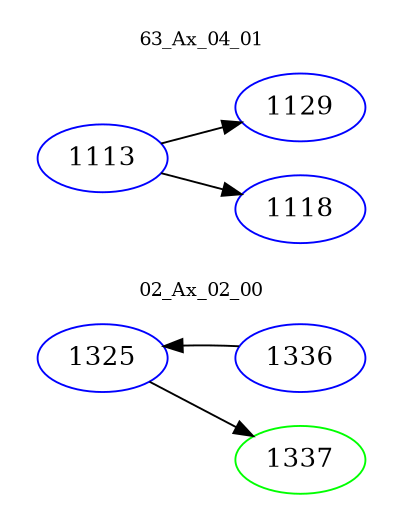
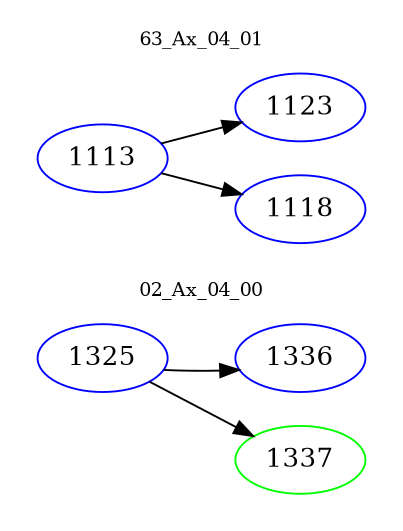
(300, 107) -> (300, 107)
(202, 291) -> (202, 291)
(211, 345) -> (192, 371)
